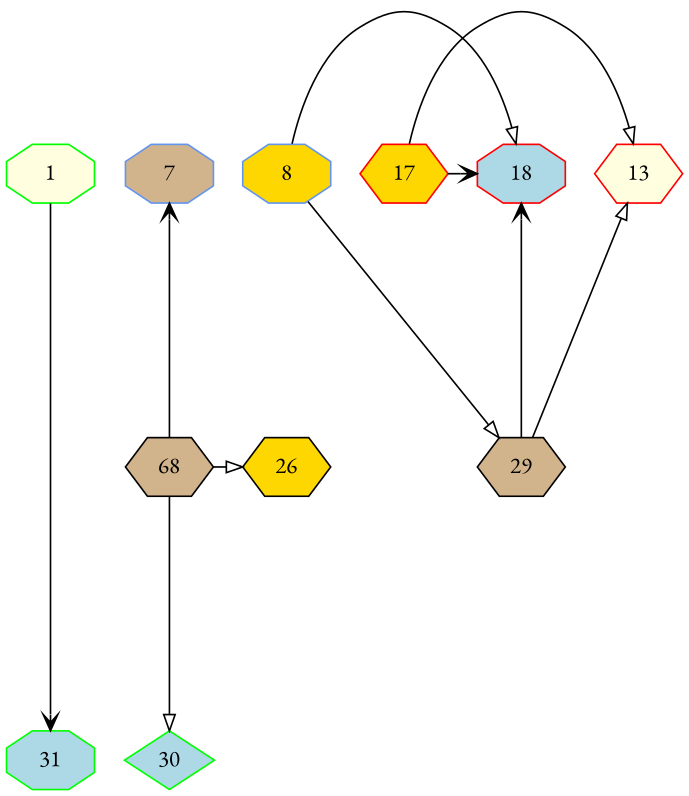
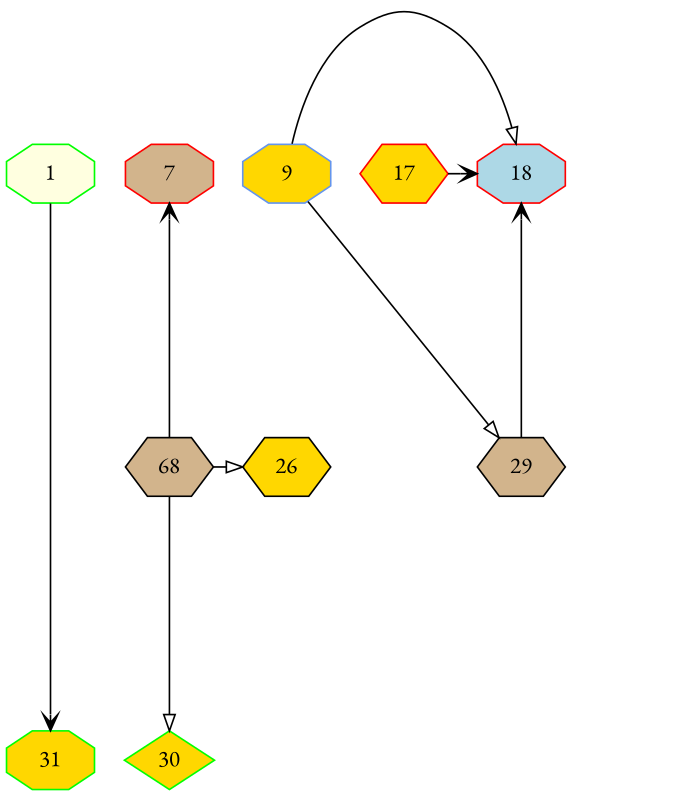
(169, 174) -> (169, 174)
(287, 174) -> (287, 174)
(639, 174) -> none
(51, 760) -> (51, 760)
(169, 760) -> (169, 760)
